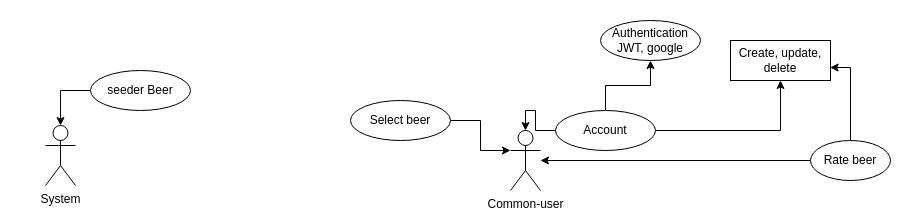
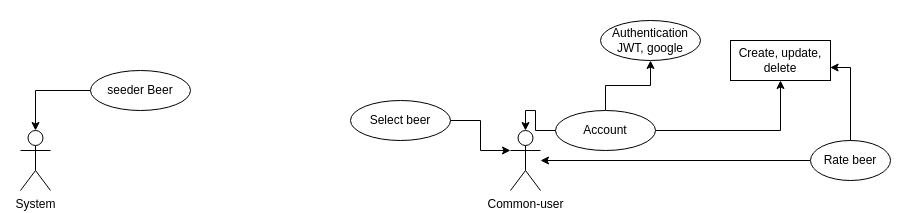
(61, 156) -> (36, 161)
